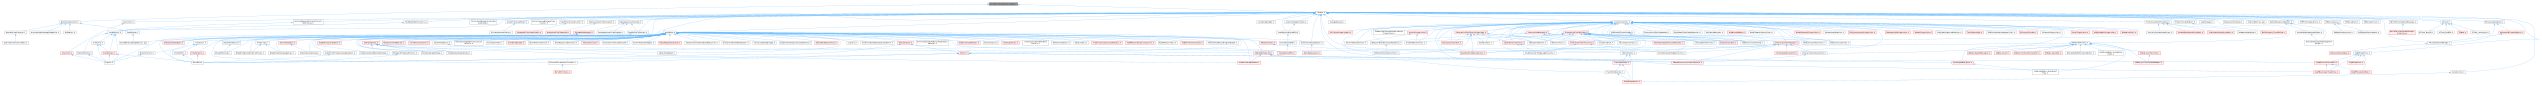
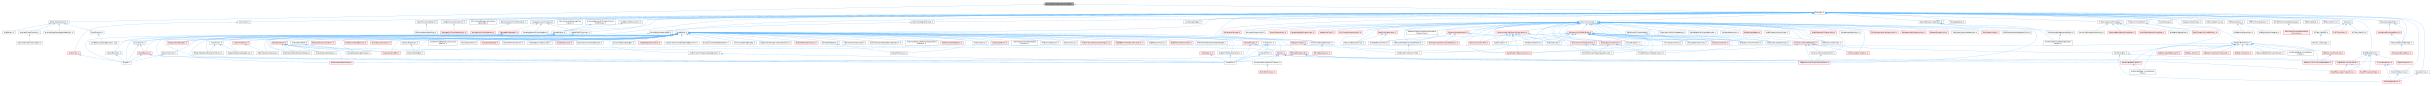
(2464, 28) -> (2321, 38)
(2462, 32) -> (2340, 32)
(852, 43) -> (854, 43)
